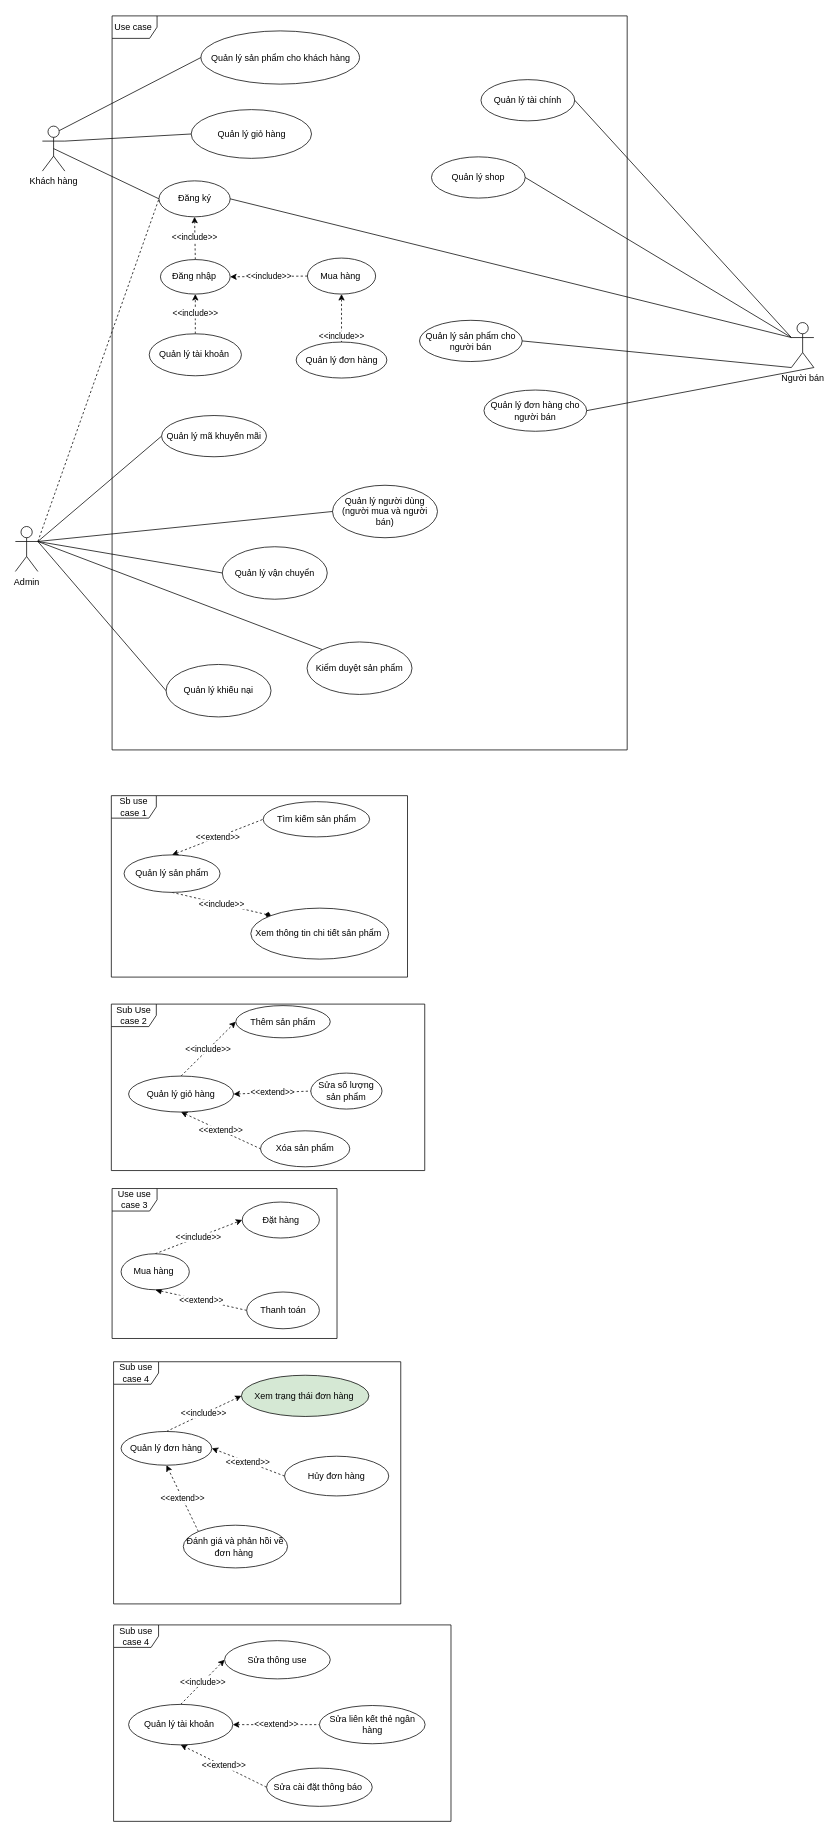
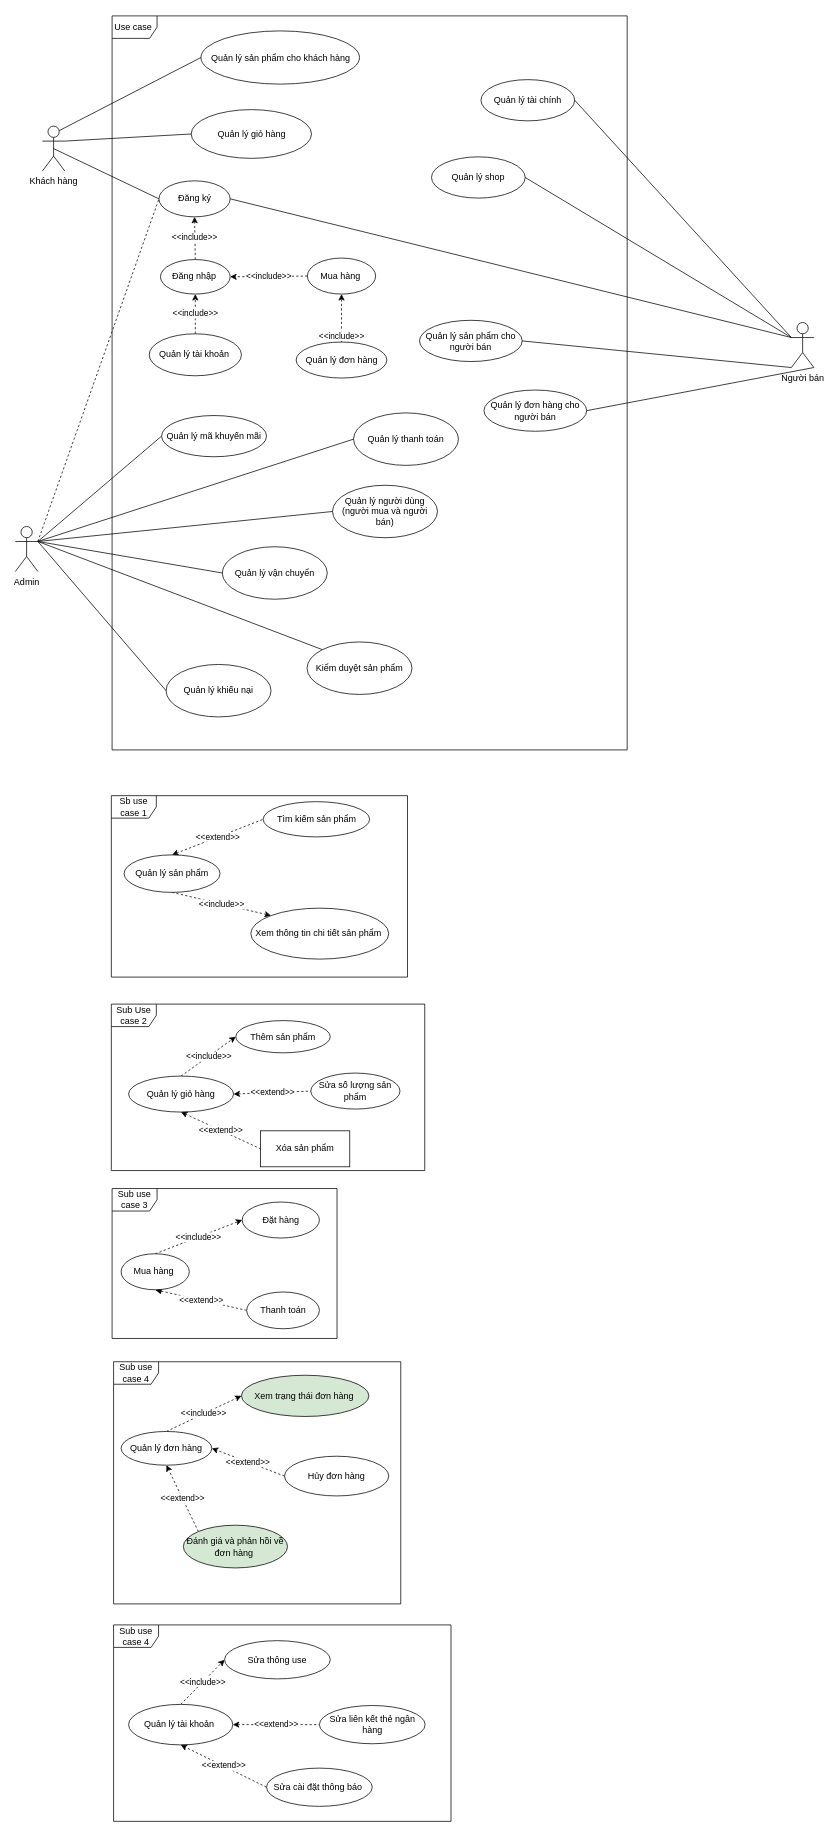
none -> (406, 439)
none -> (198, 489)
(263, 914) -> (264, 914)
(283, 1022) -> (283, 1037)
(347, 1091) -> (356, 1091)
(305, 1149) -> (305, 1149)
(135, 1200) -> (135, 1200)
(236, 1547) -> (236, 1547)
